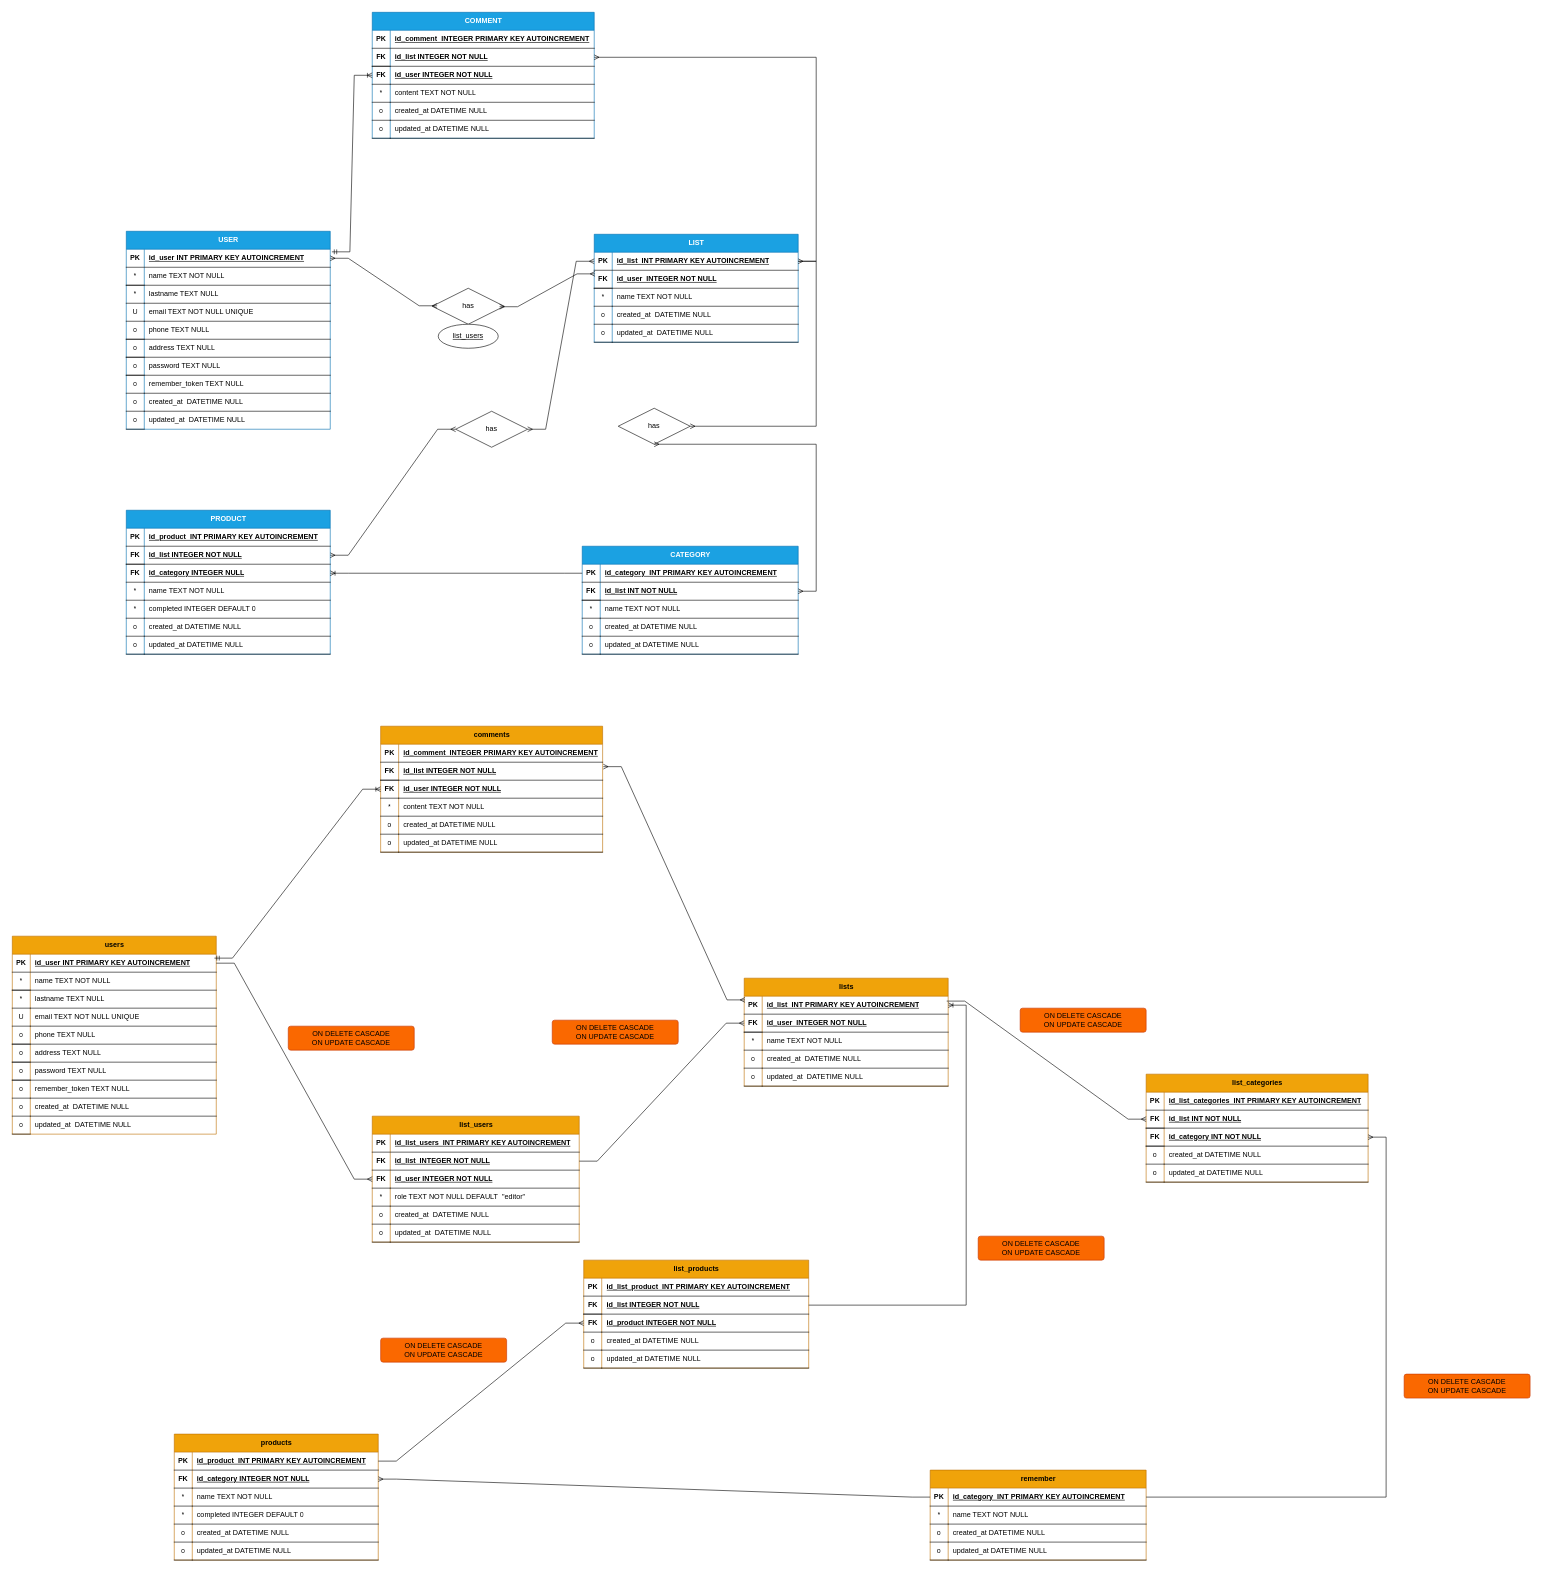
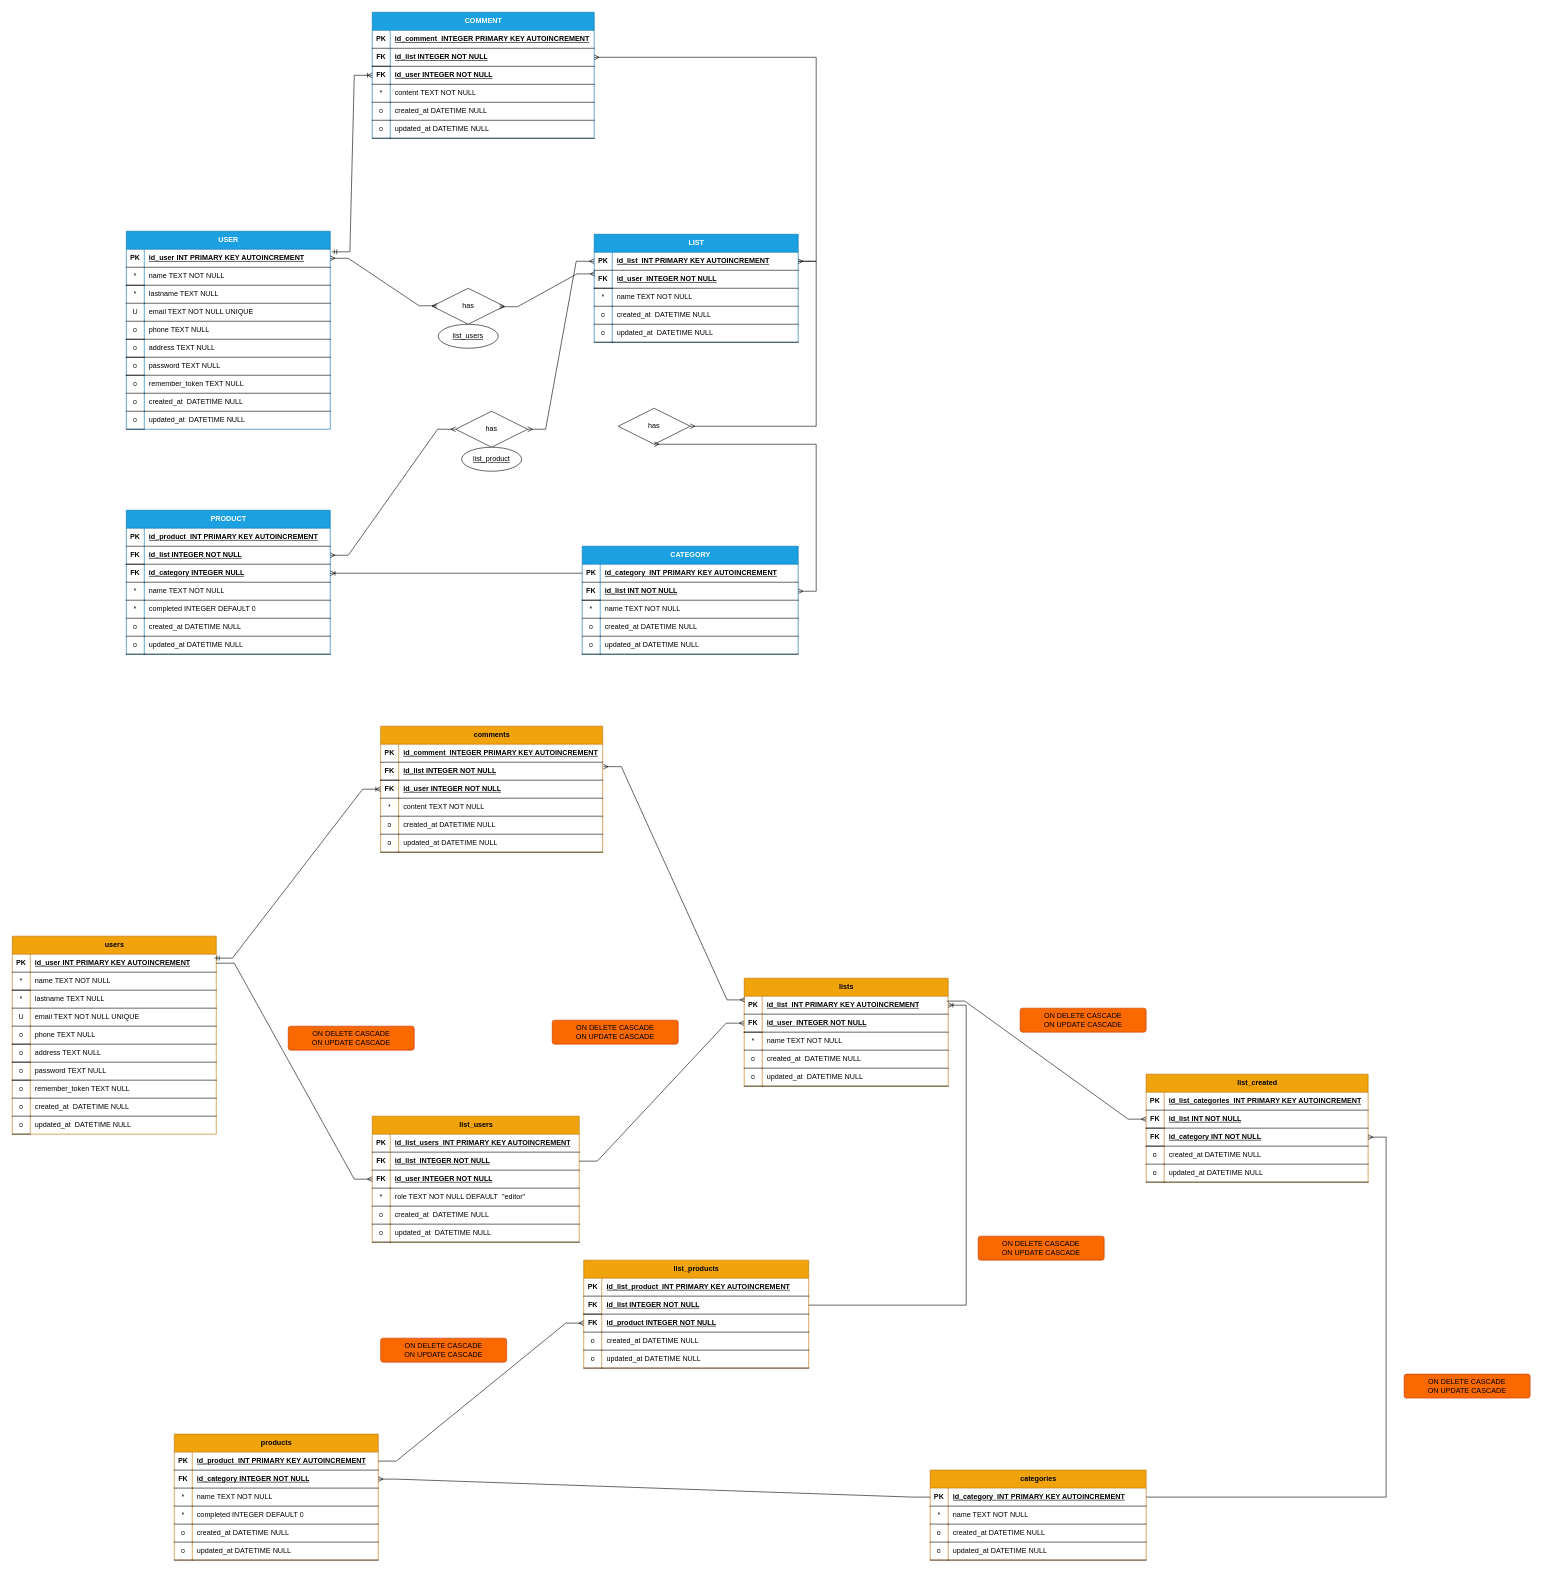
none -> (492, 459)
(1258, 1083) -> (1258, 1083)
(1039, 1479) -> (1039, 1479)
